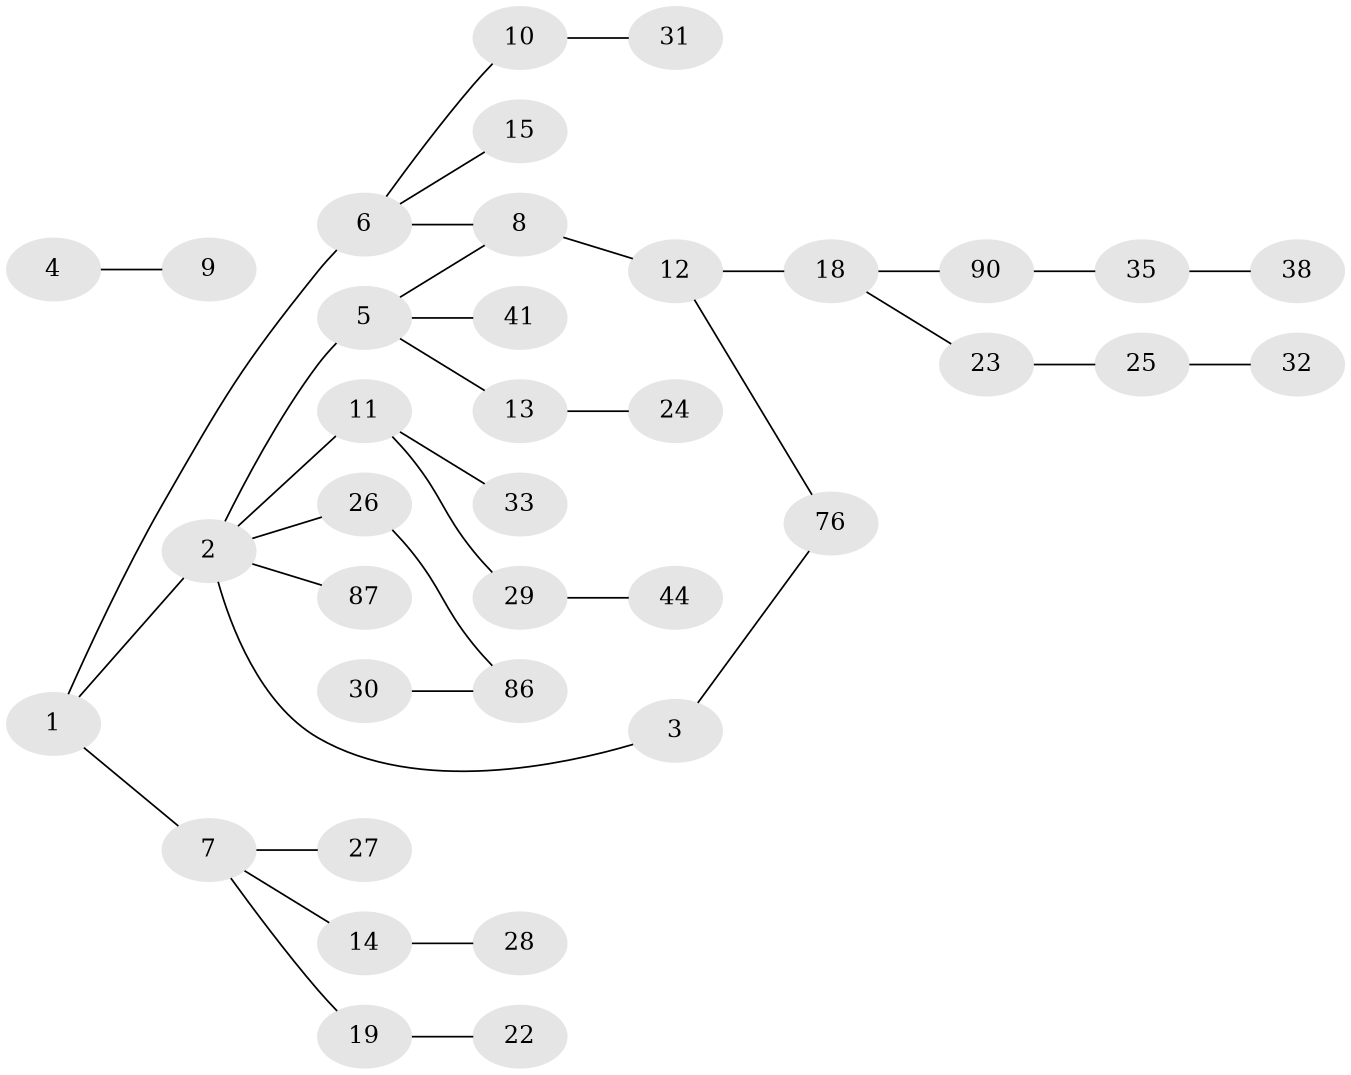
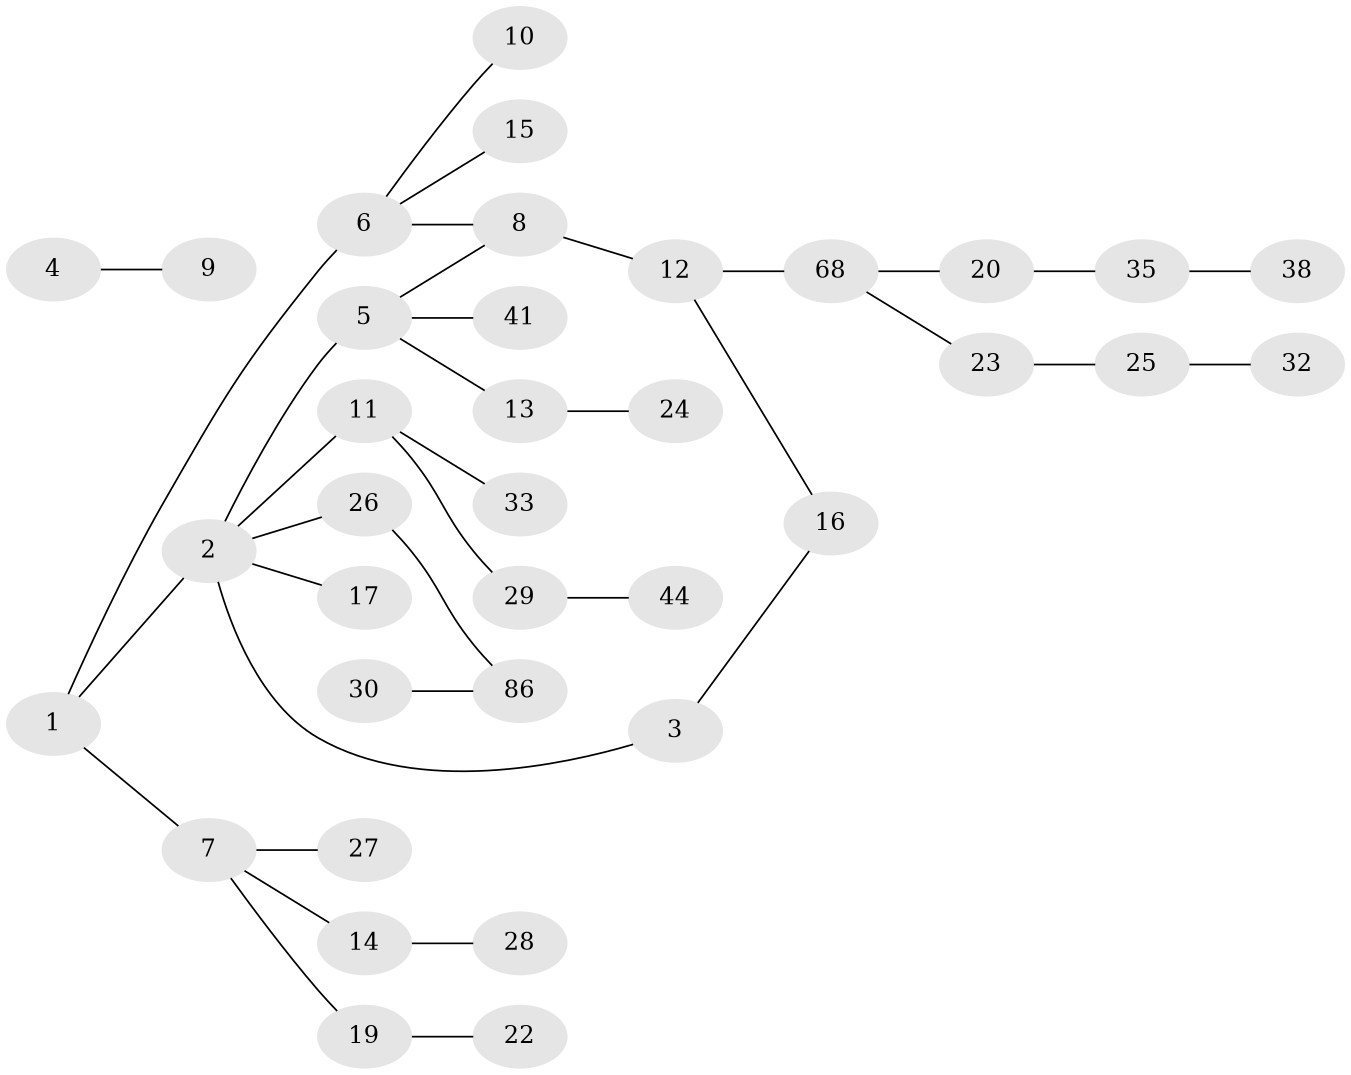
(676, 38) -> none
(831, 271) -> (831, 271)
(987, 271) -> (987, 271)
(831, 524) -> (831, 524)
(365, 598) -> (365, 598)
